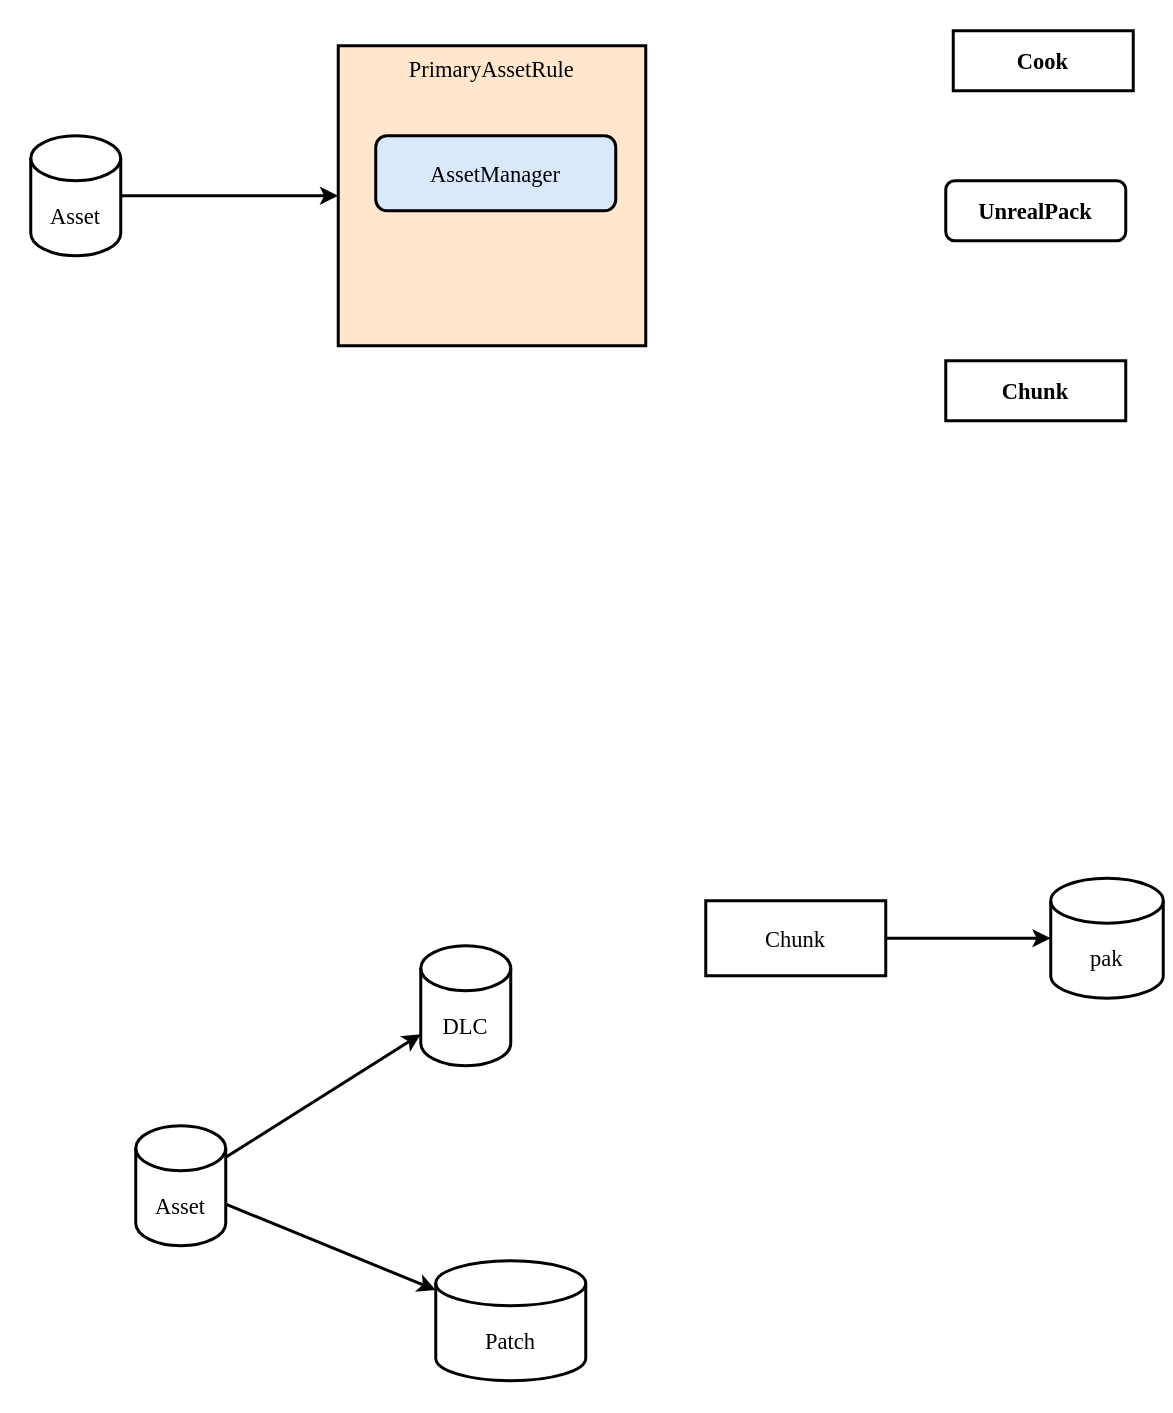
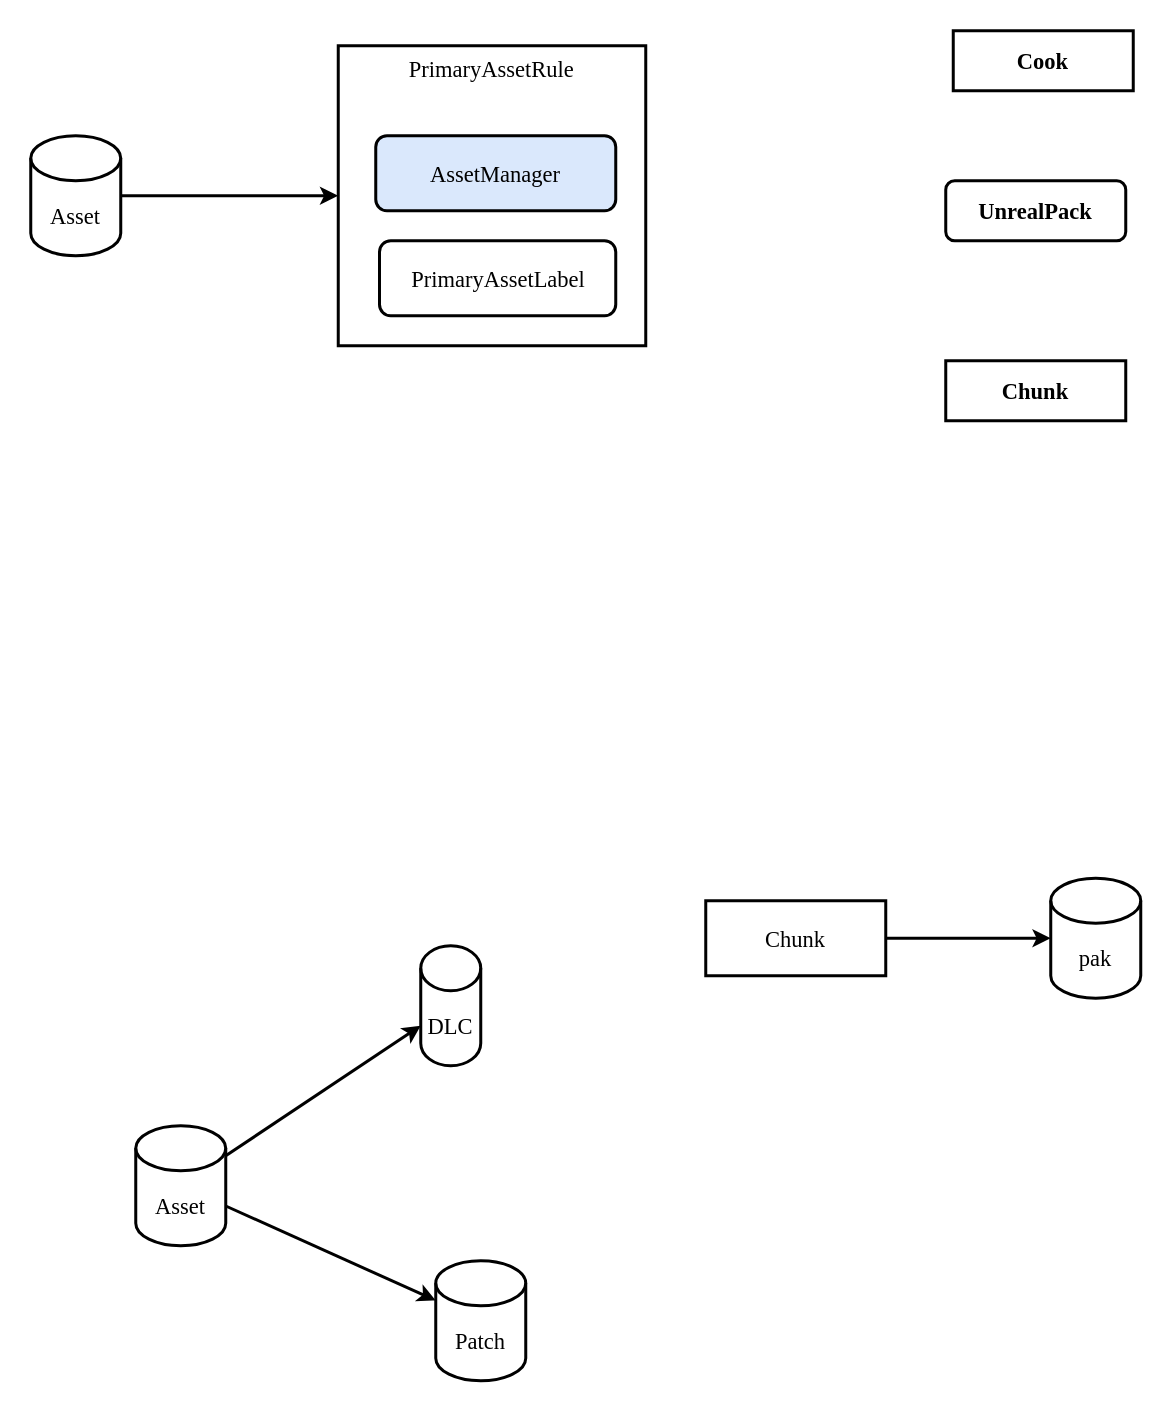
(492, 70) -> (492, 70)
none -> (498, 278)
(1107, 938) -> (1096, 938)
(466, 1006) -> (451, 1006)
(511, 1321) -> (481, 1321)
